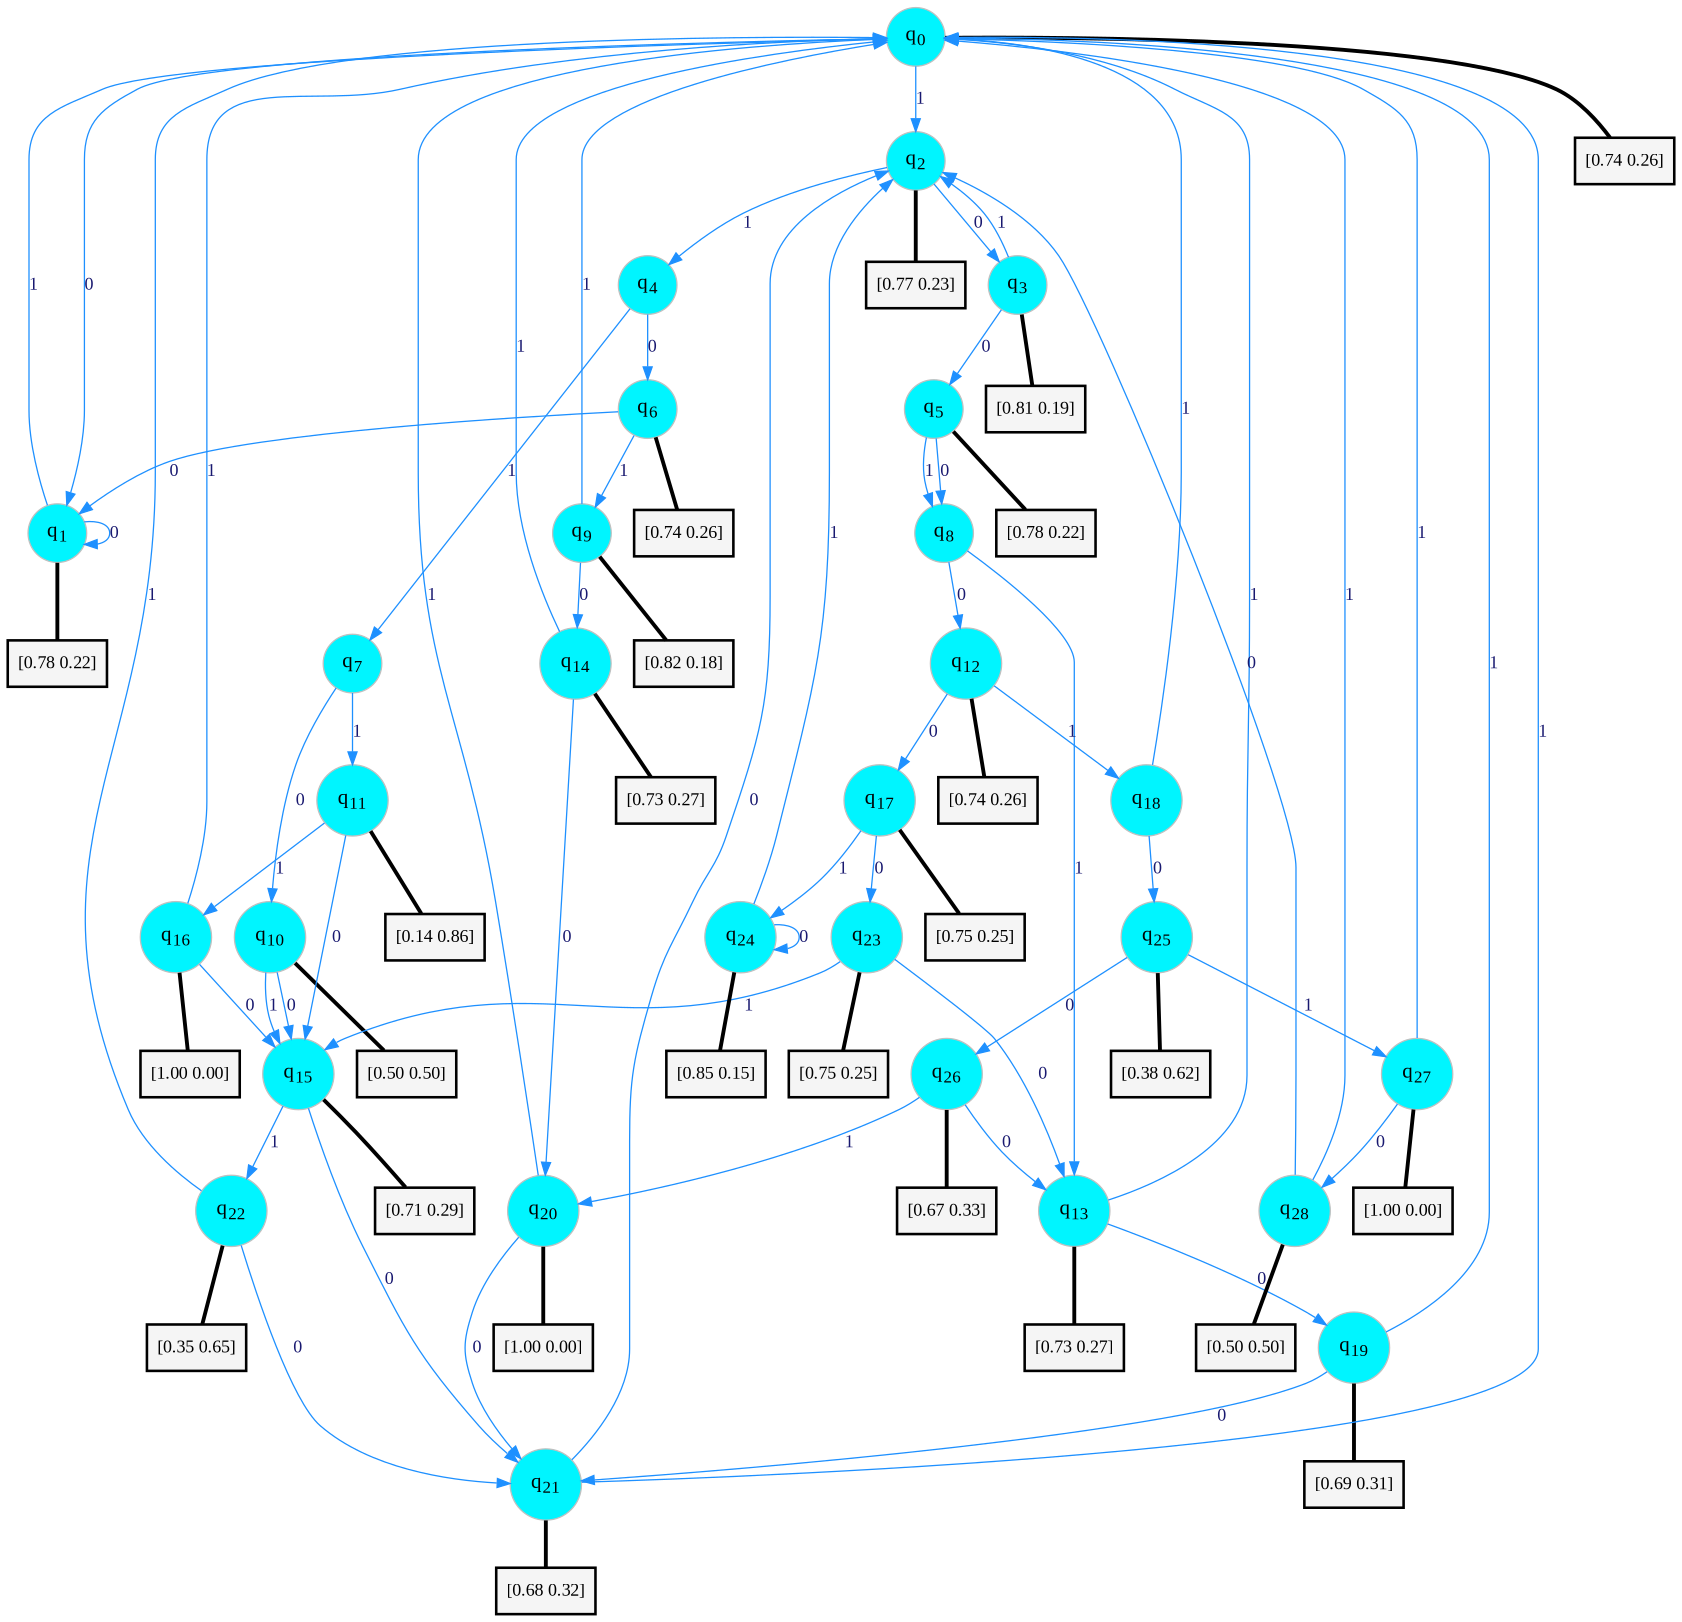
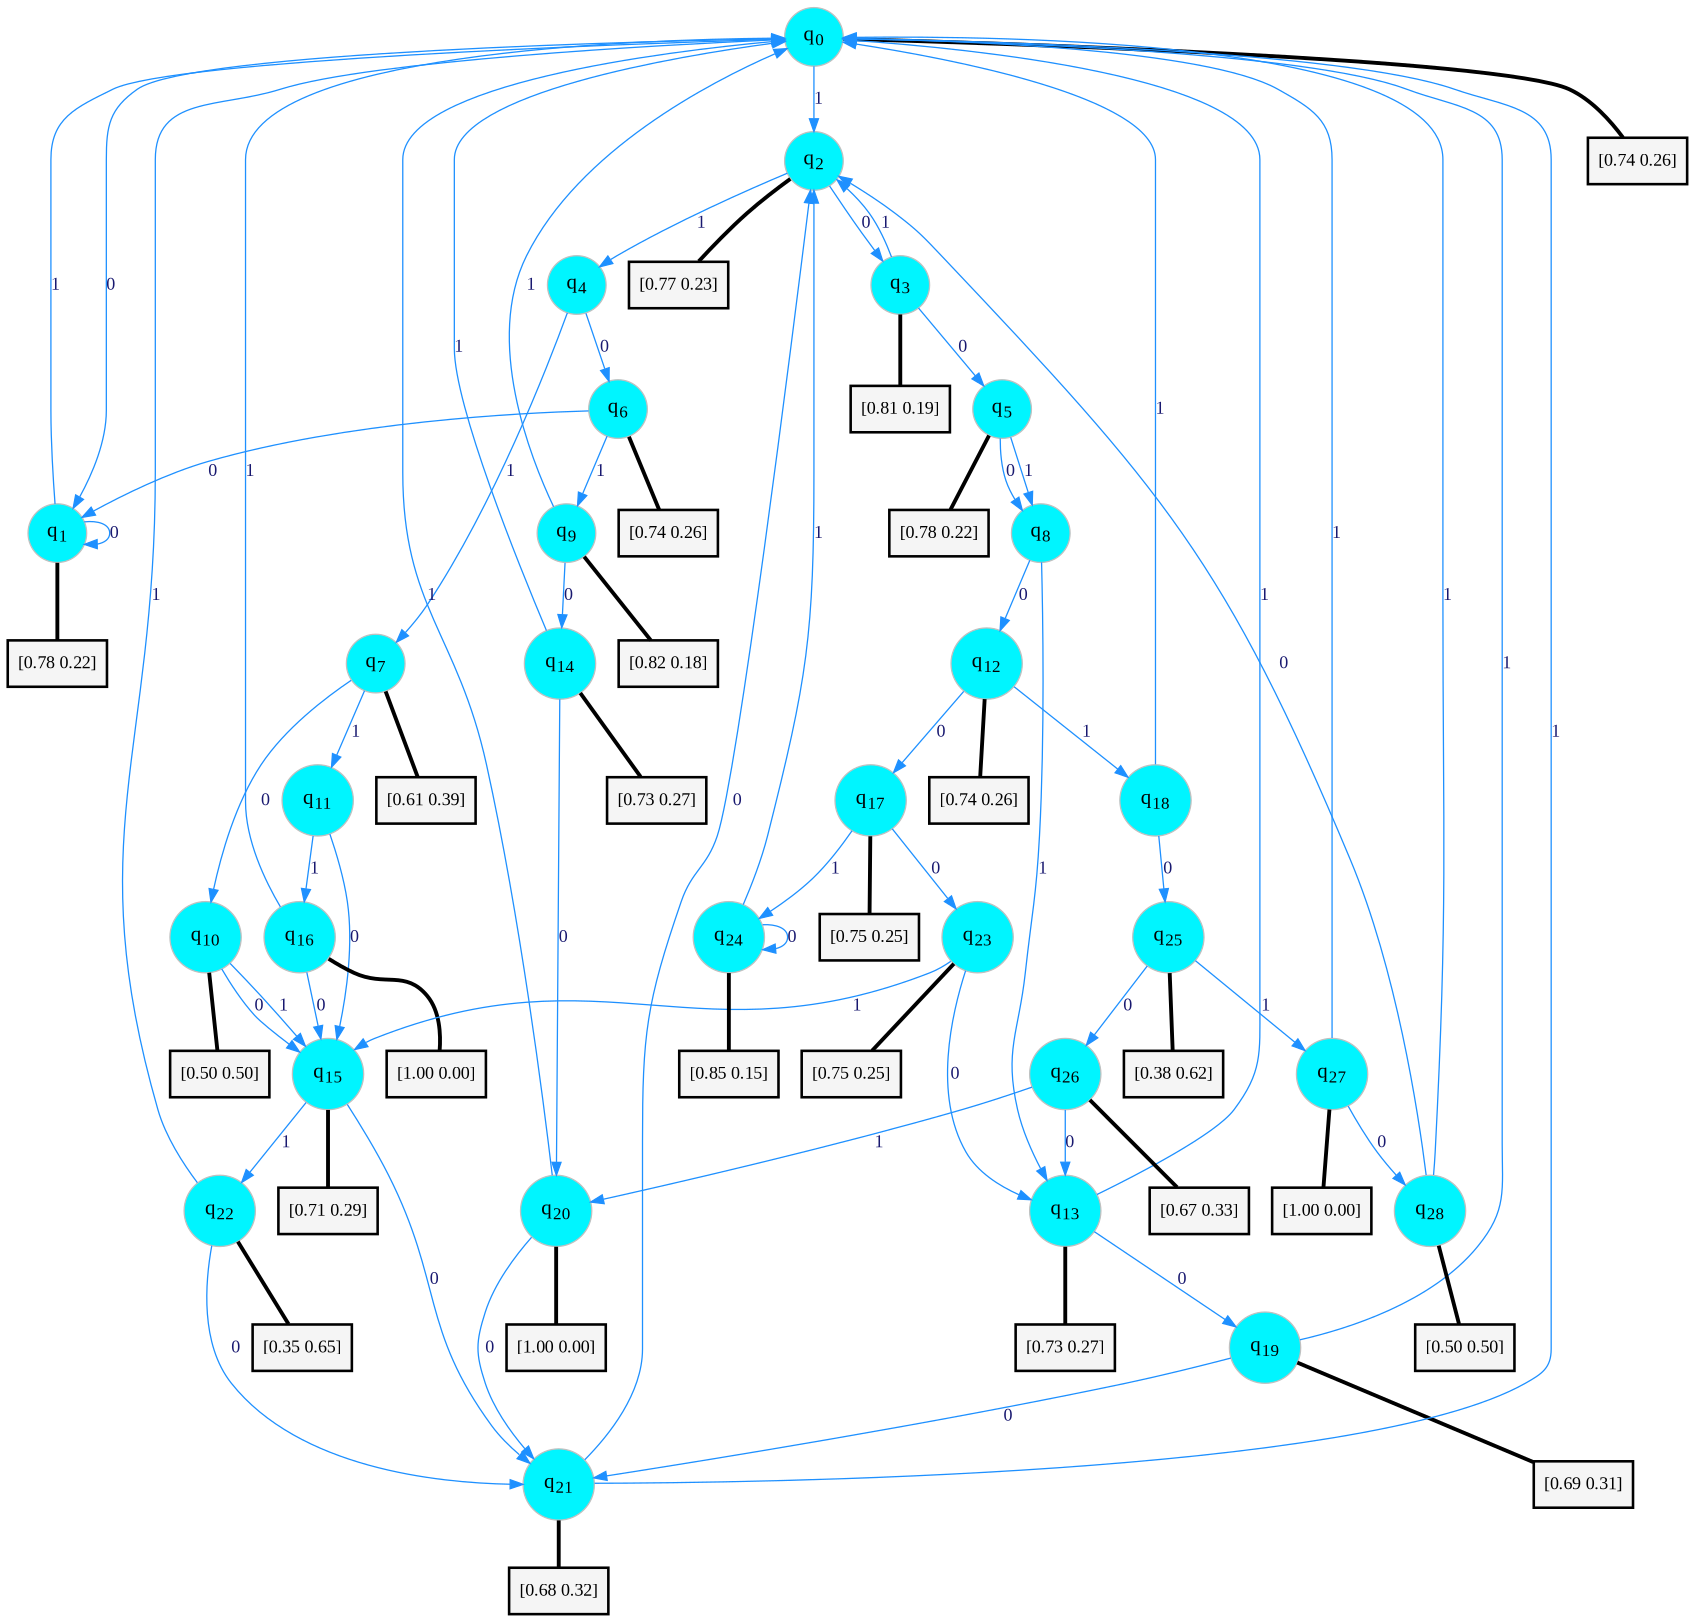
none -> (426, 800)
(435, 937) -> none
